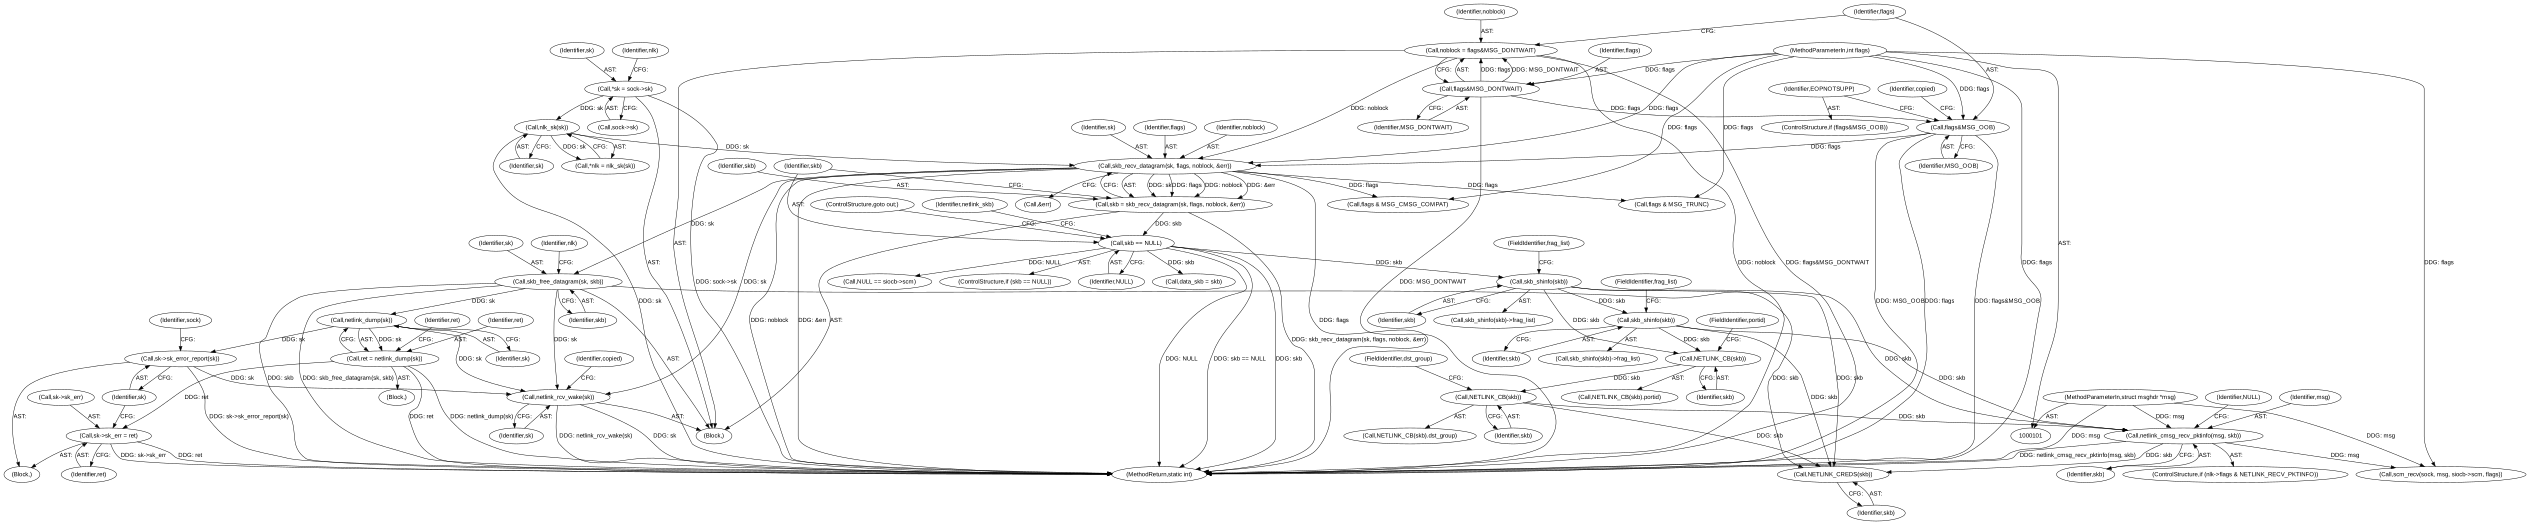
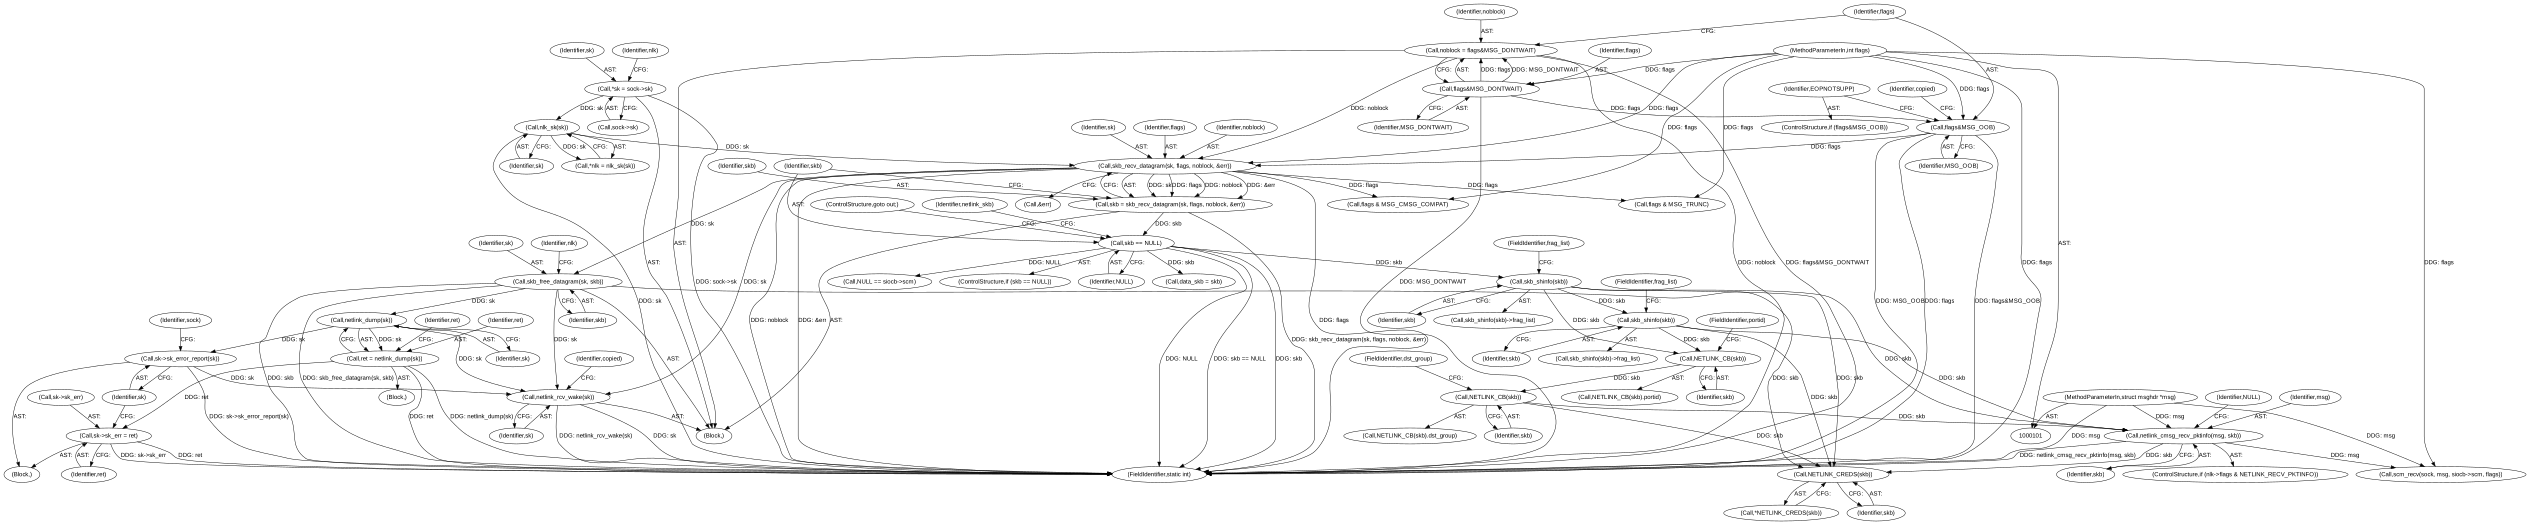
(1159, 475) -> (1159, 475)
none -> (1781, 513)
